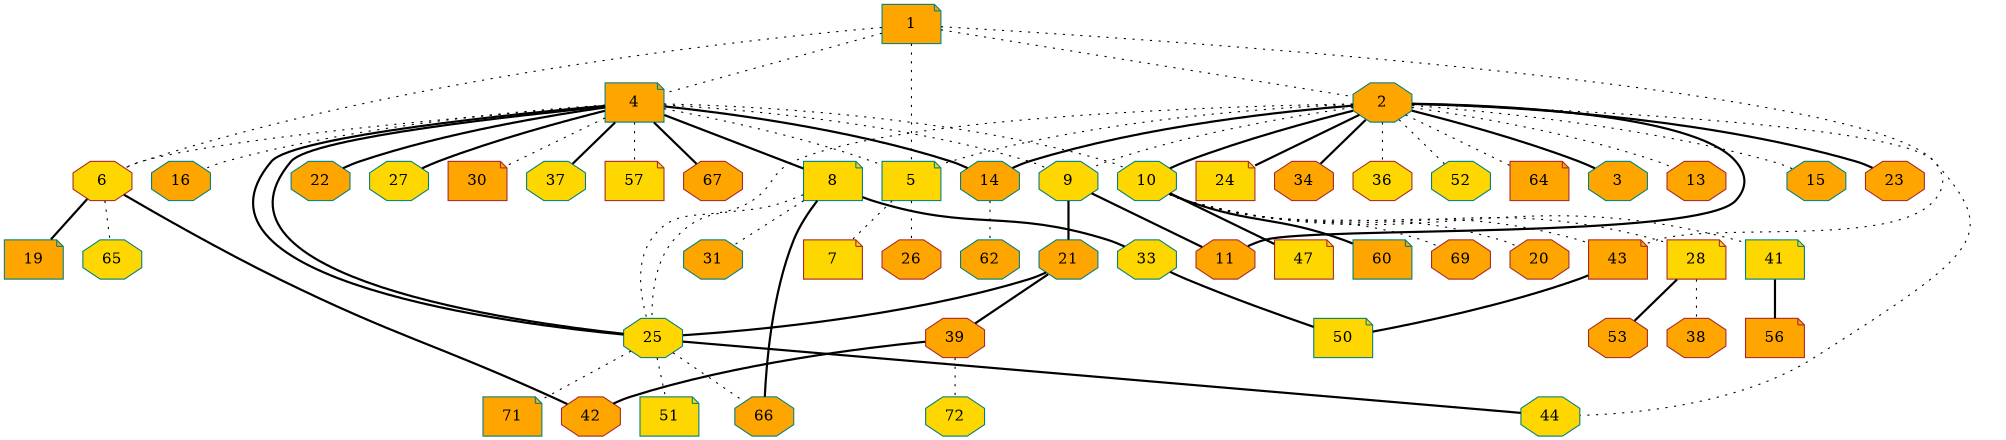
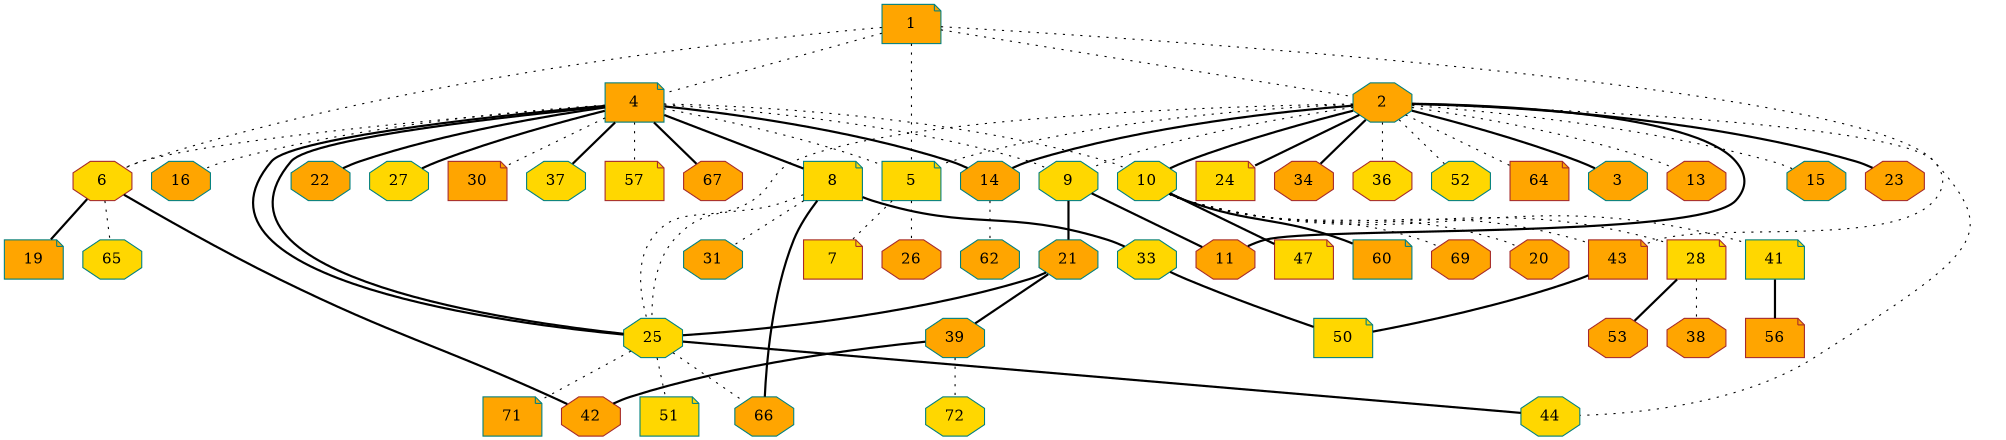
(955, 338) -> (955, 338)
